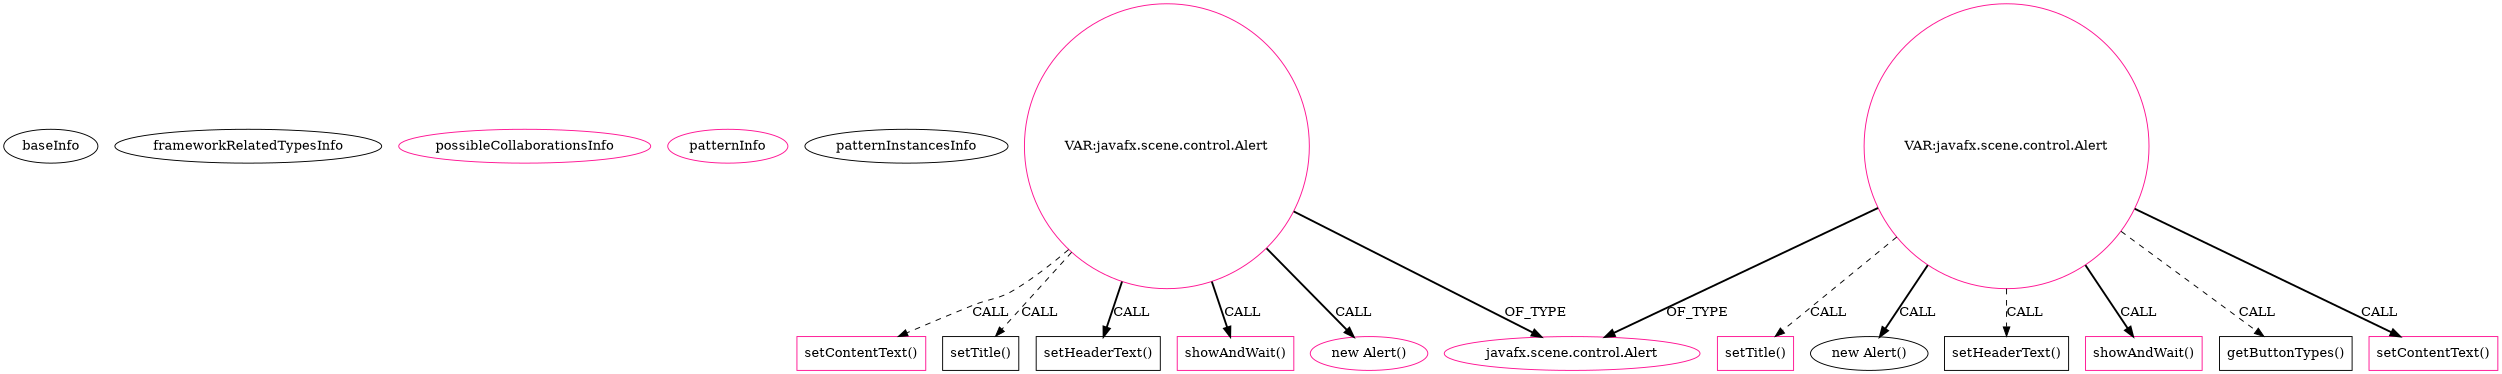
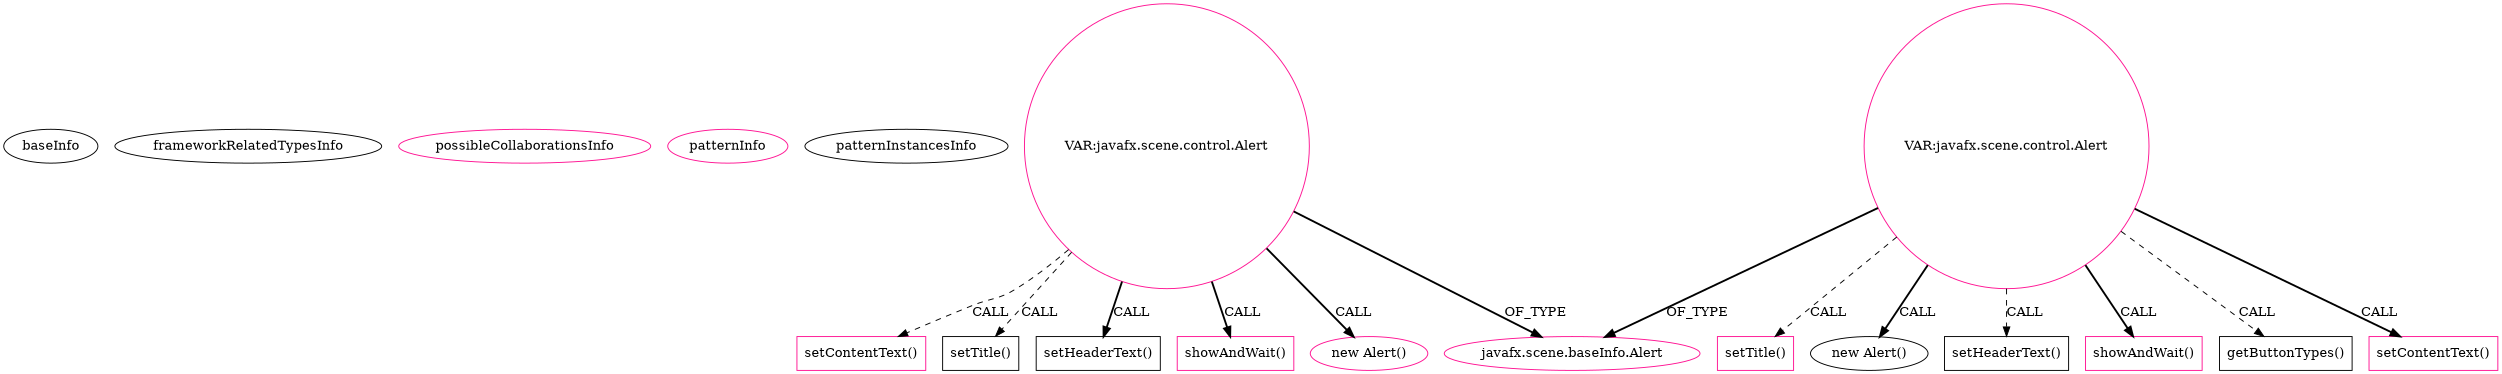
(1572, 353) -> (1572, 353)
